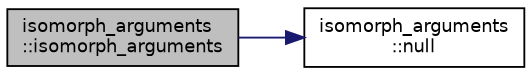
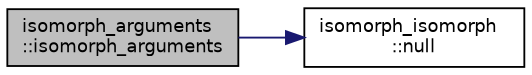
(414, 38) -> (414, 38)
